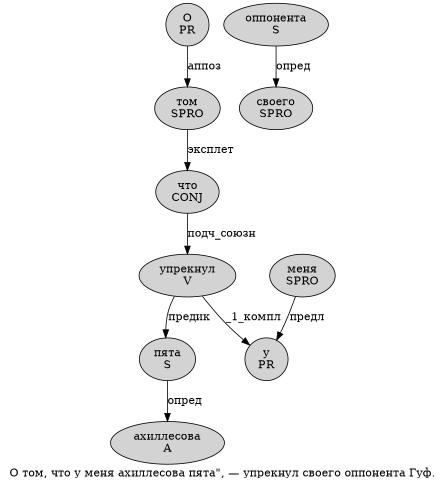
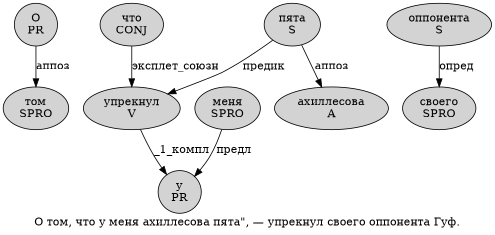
(187, 146) -> none
(222, 234) -> (175, 66)
(168, 313) -> (226, 70)
(185, 401) -> (332, 66)
